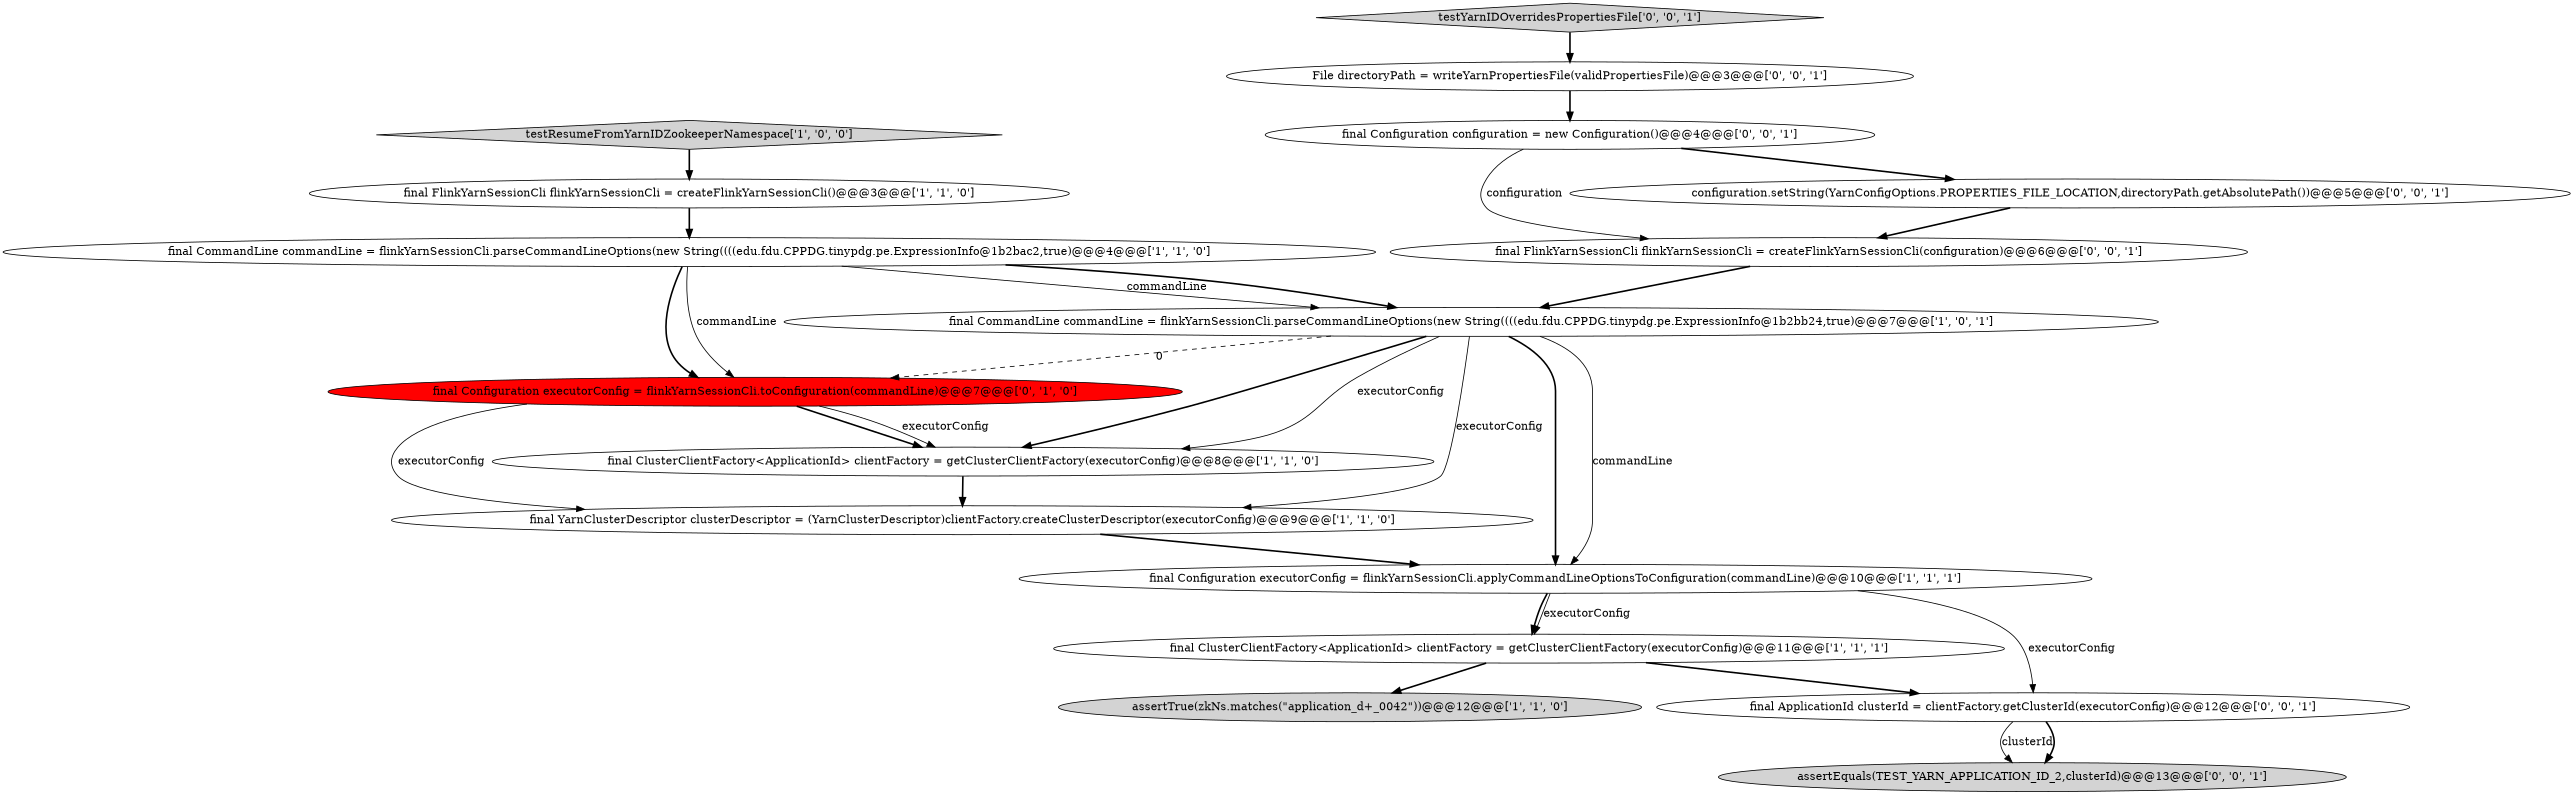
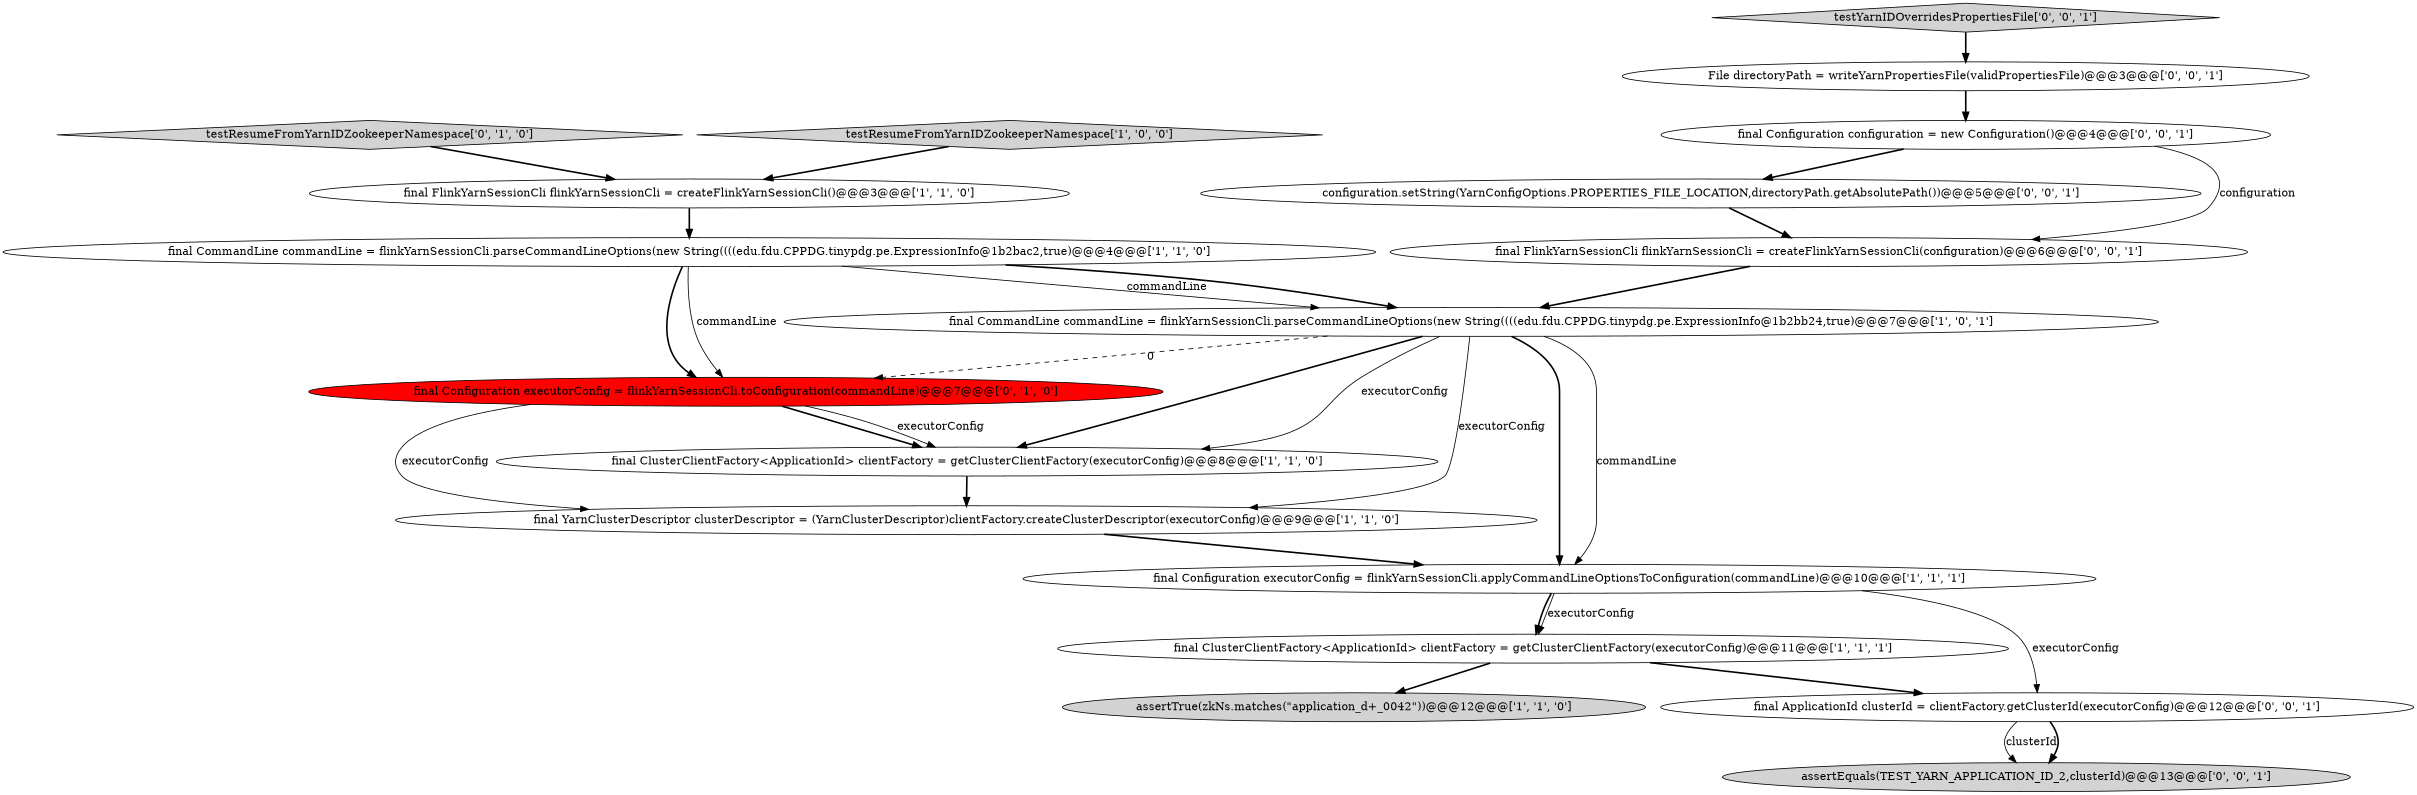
none -> (370, 135)
